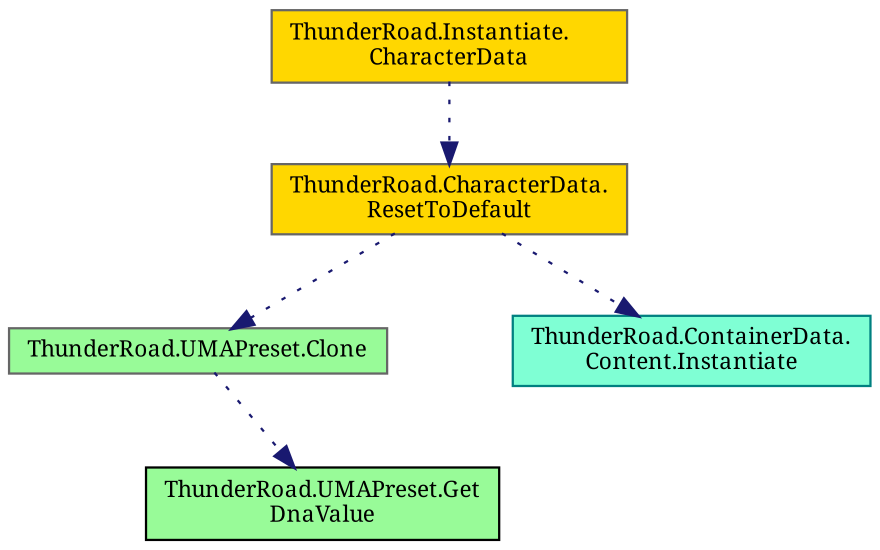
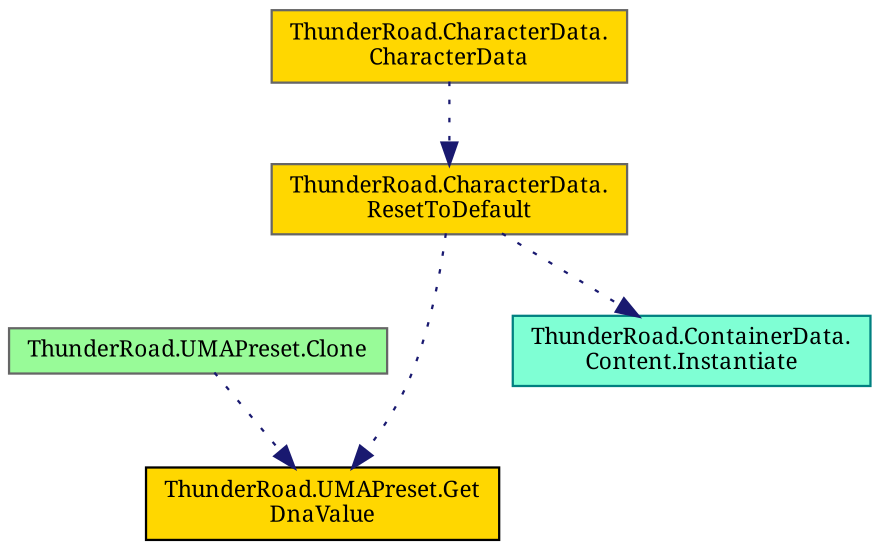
(449, 46) -> (449, 46)
(323, 276) -> (421, 348)
(323, 504) -> (323, 504)
